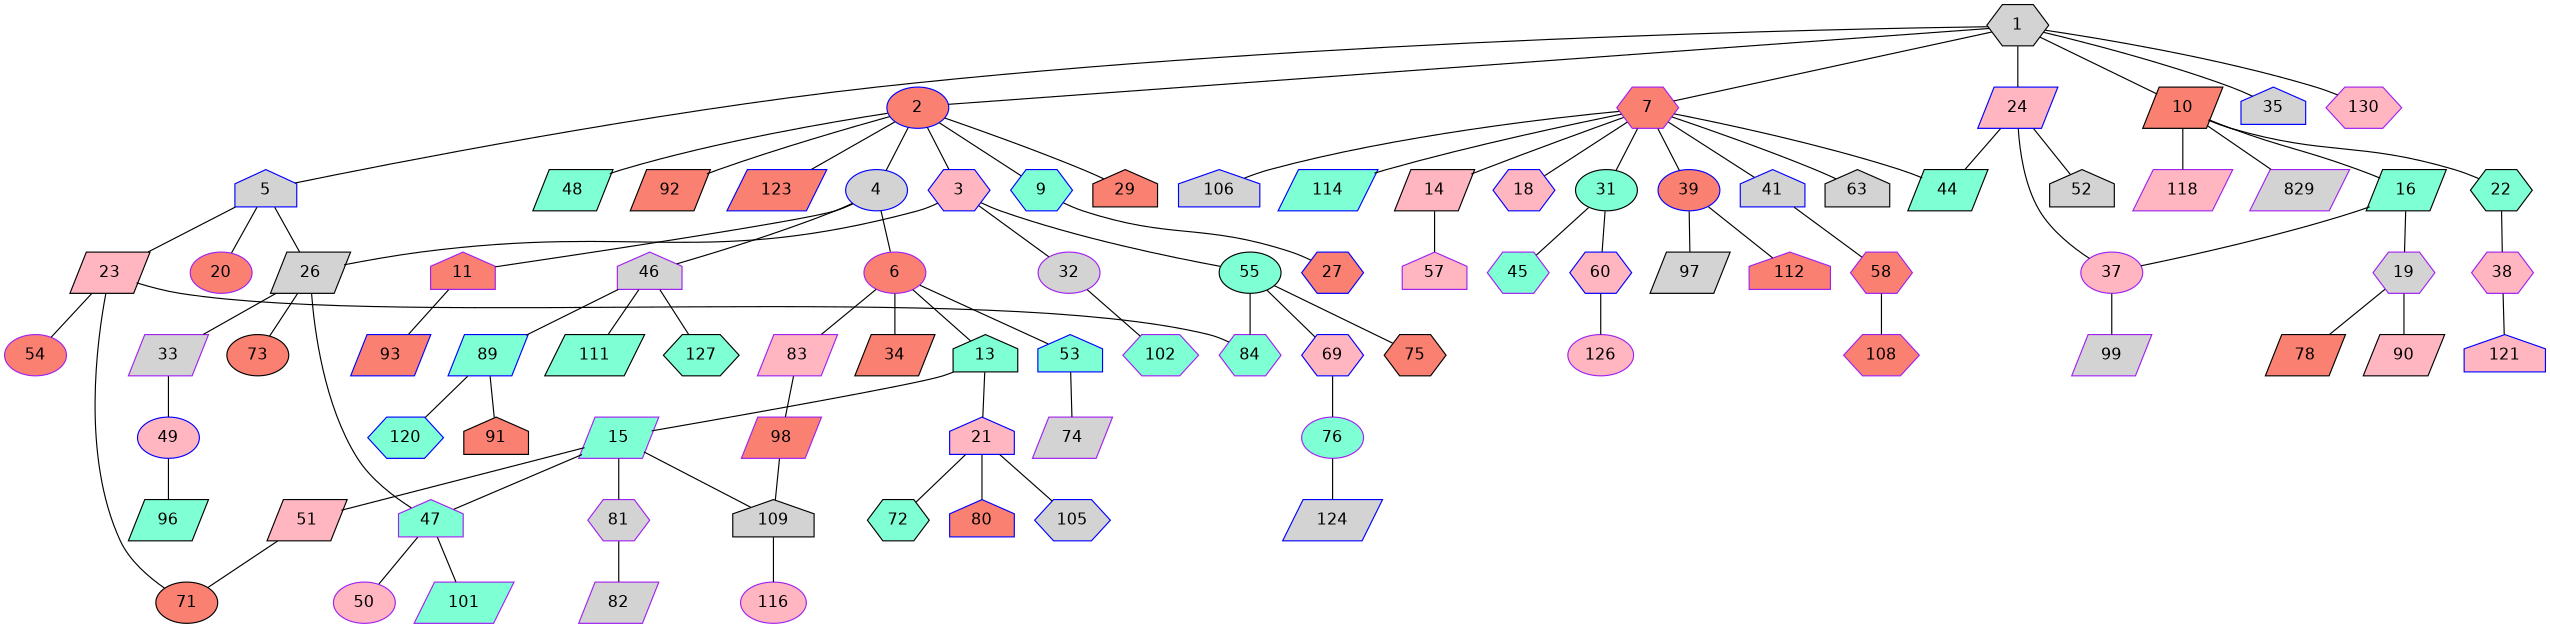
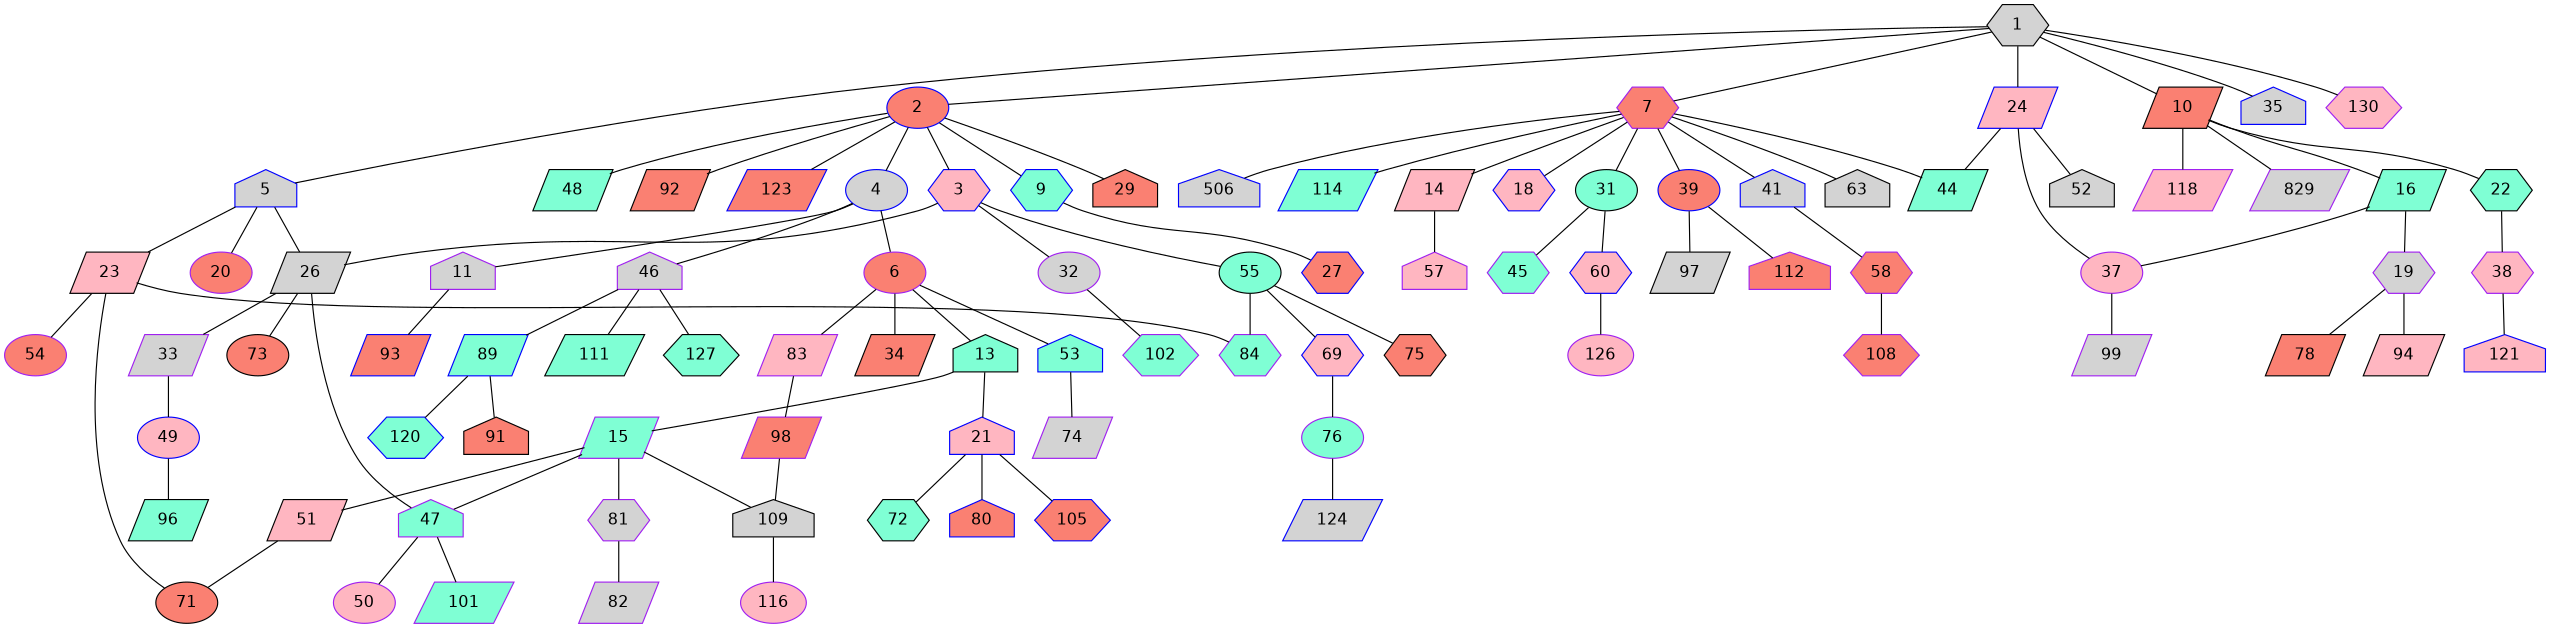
(1219, 190) -> (1219, 190)
(463, 273) -> (463, 273)
(2404, 355) -> (2404, 355)
(1072, 520) -> (1072, 520)
